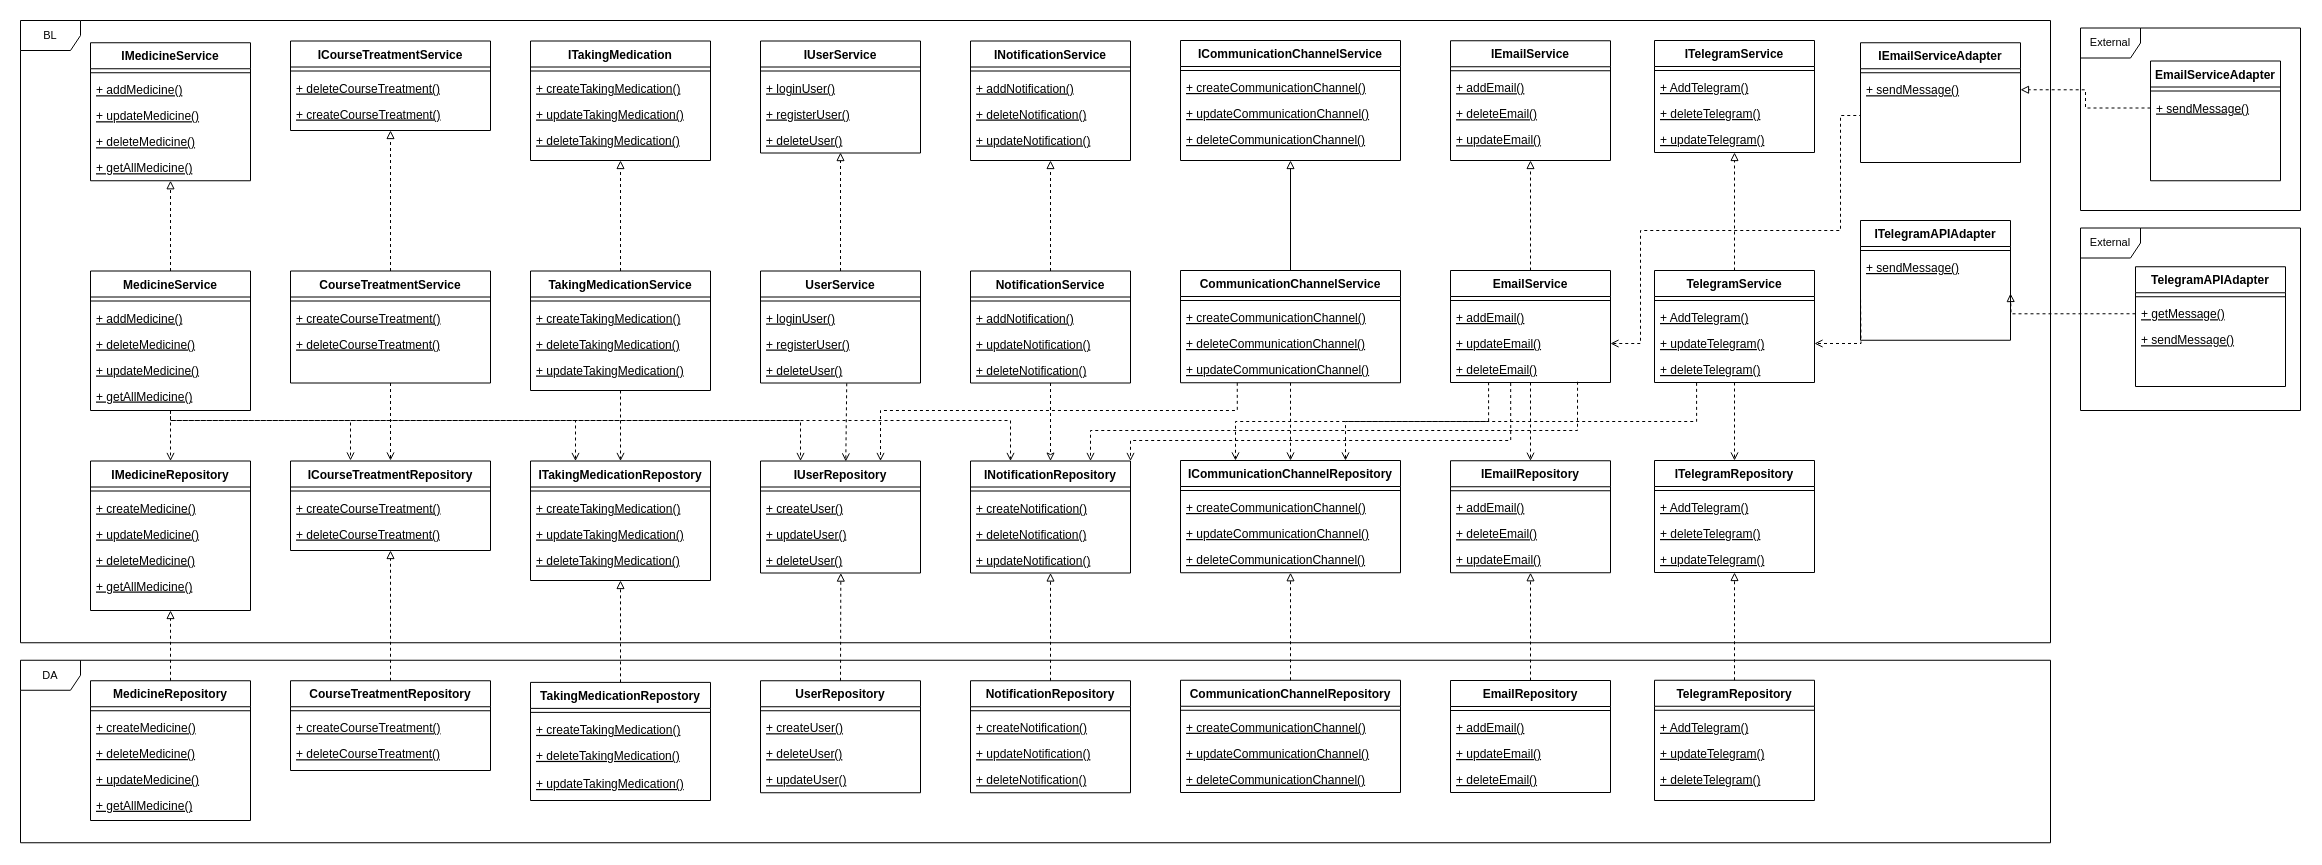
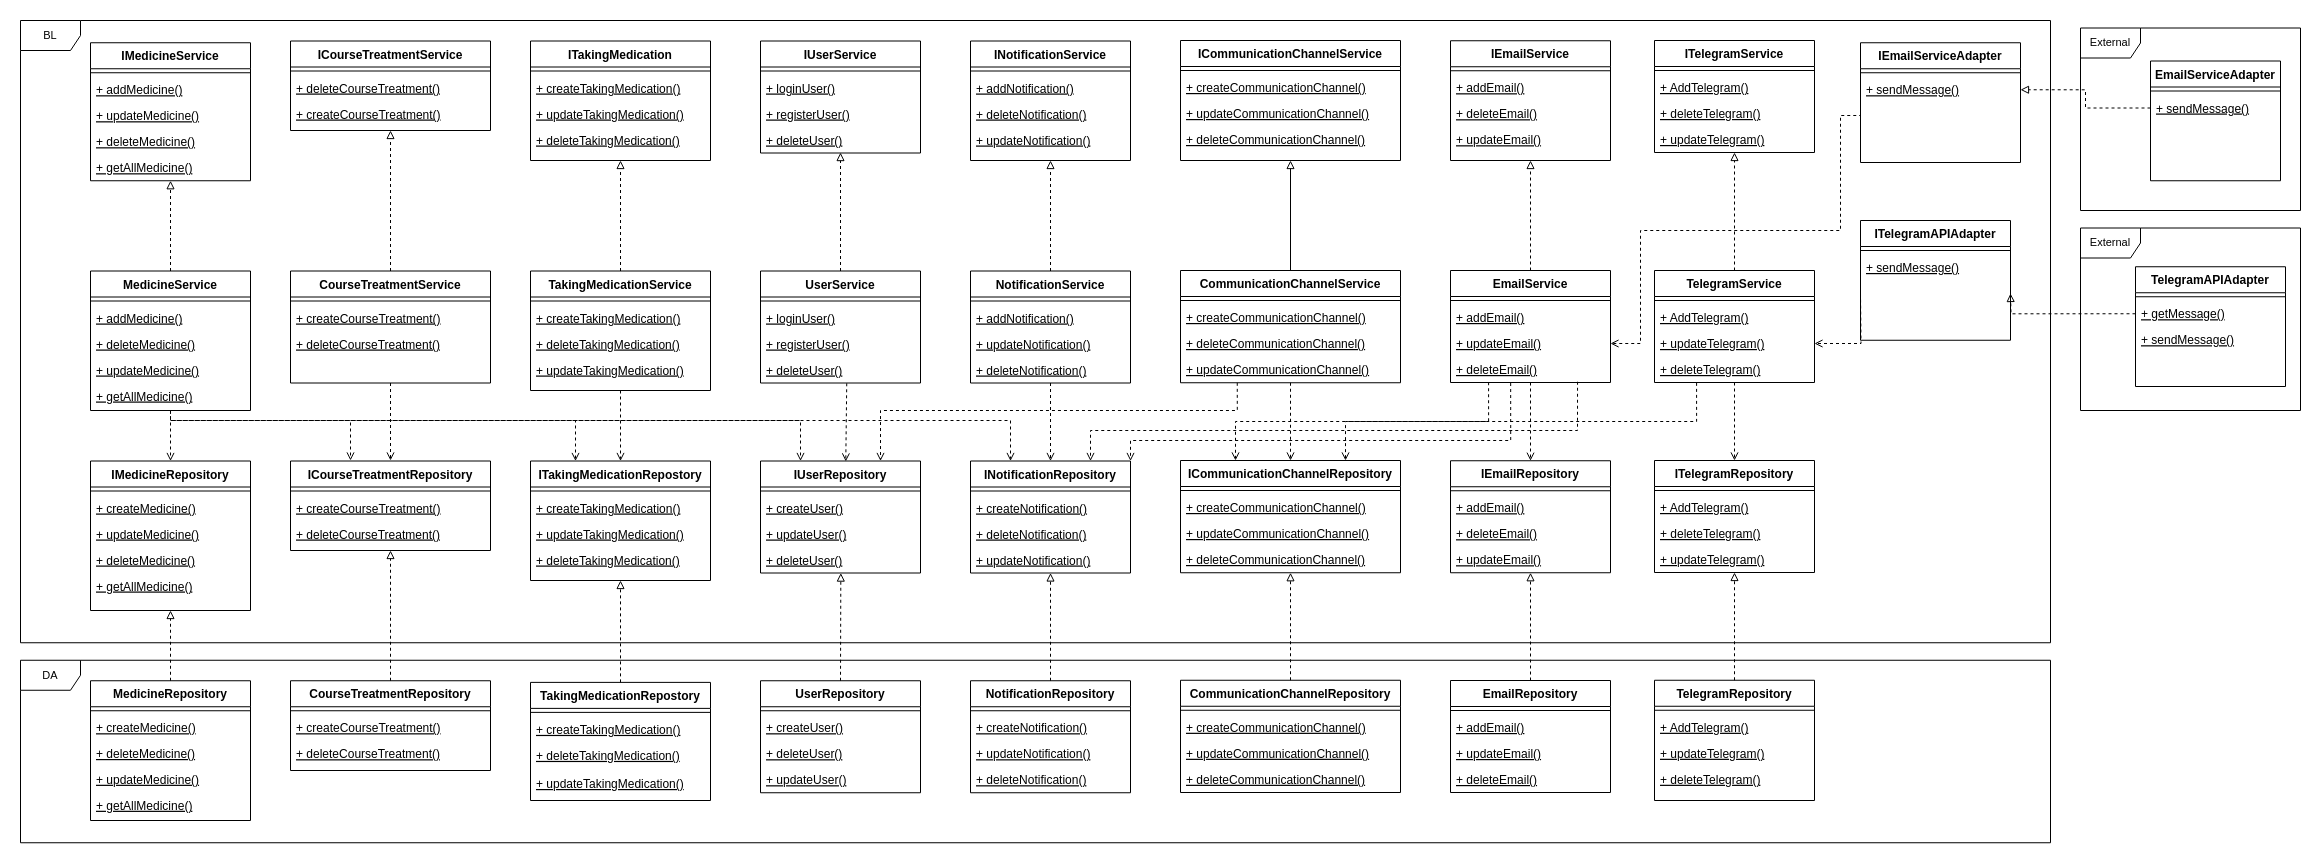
(1051, 453) -> (1051, 455)
